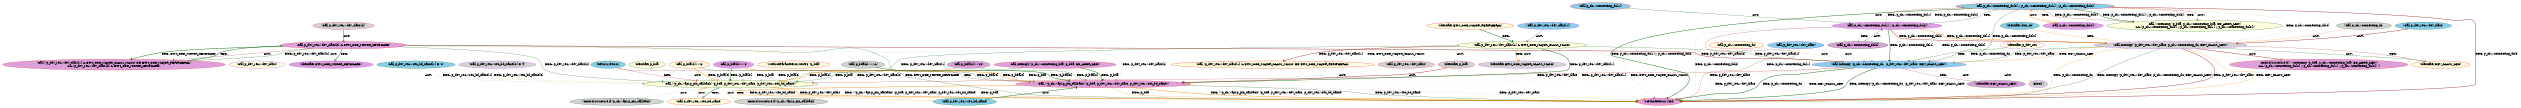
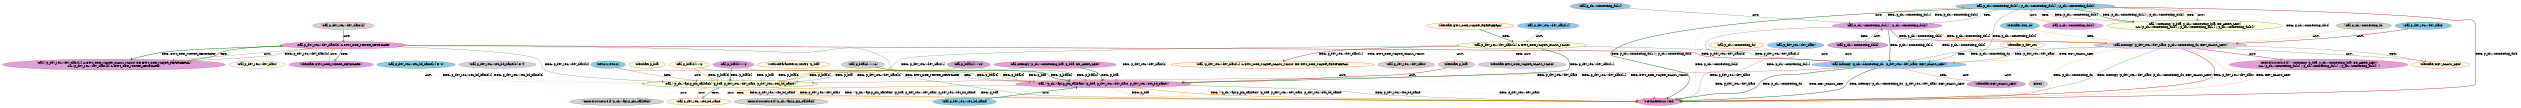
(1515, 54) -> (1515, 54)
(330, 55) -> (330, 55)
